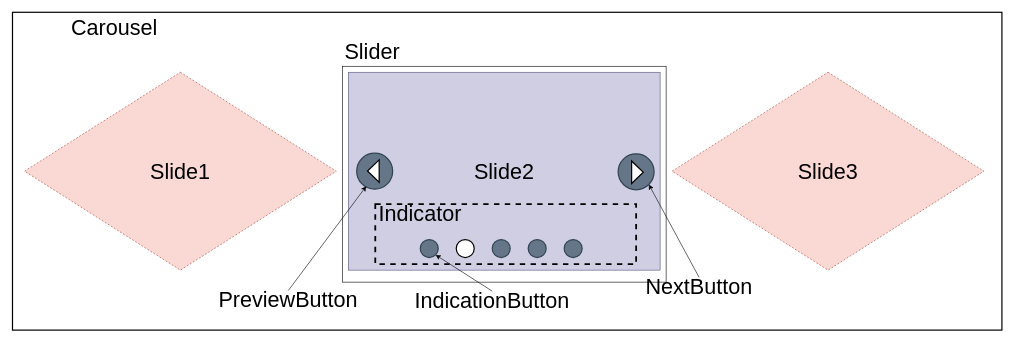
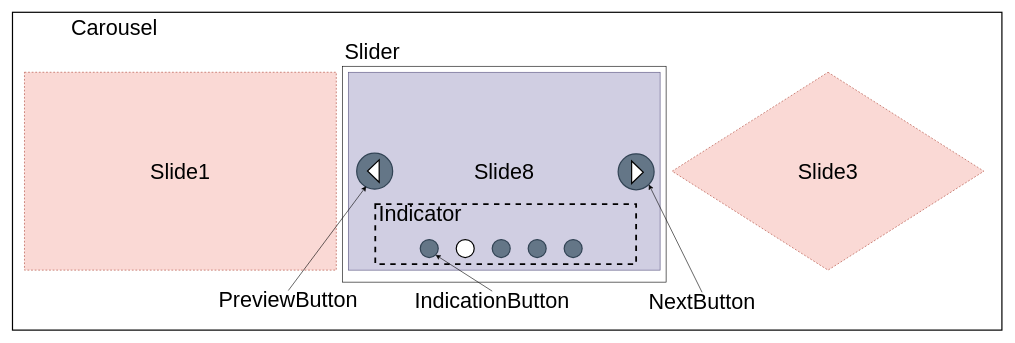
(180, 171) -> (180, 171)
(504, 171) -> (504, 171)
(699, 287) -> (702, 302)
